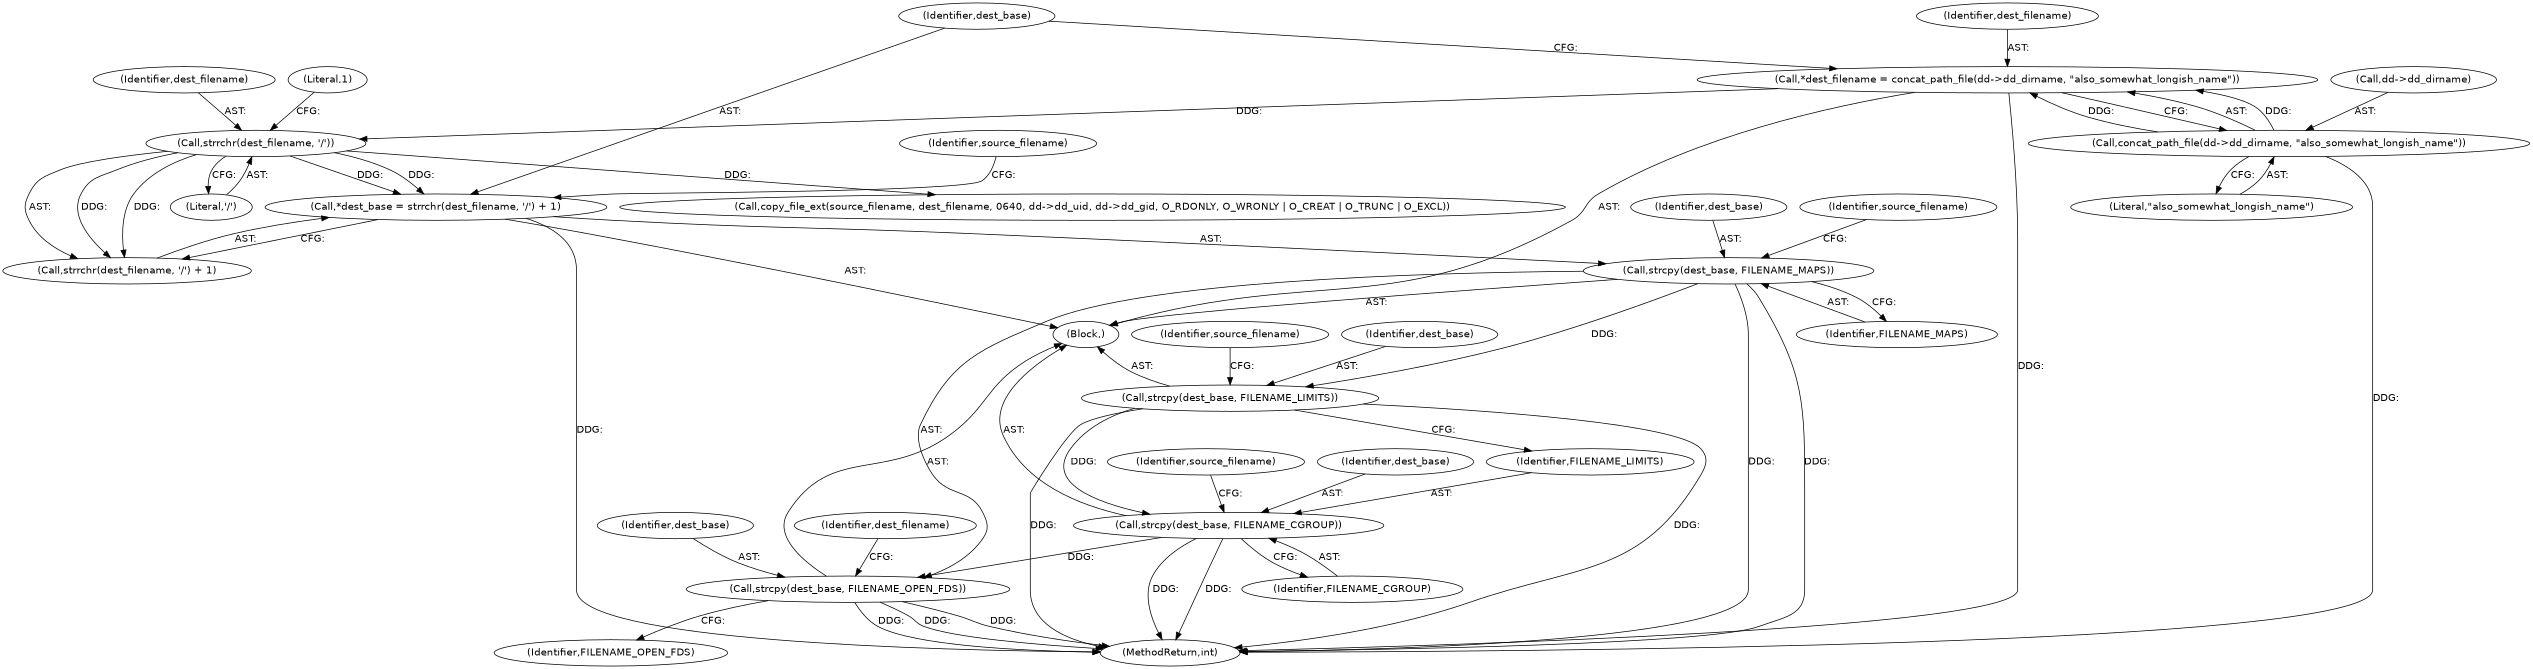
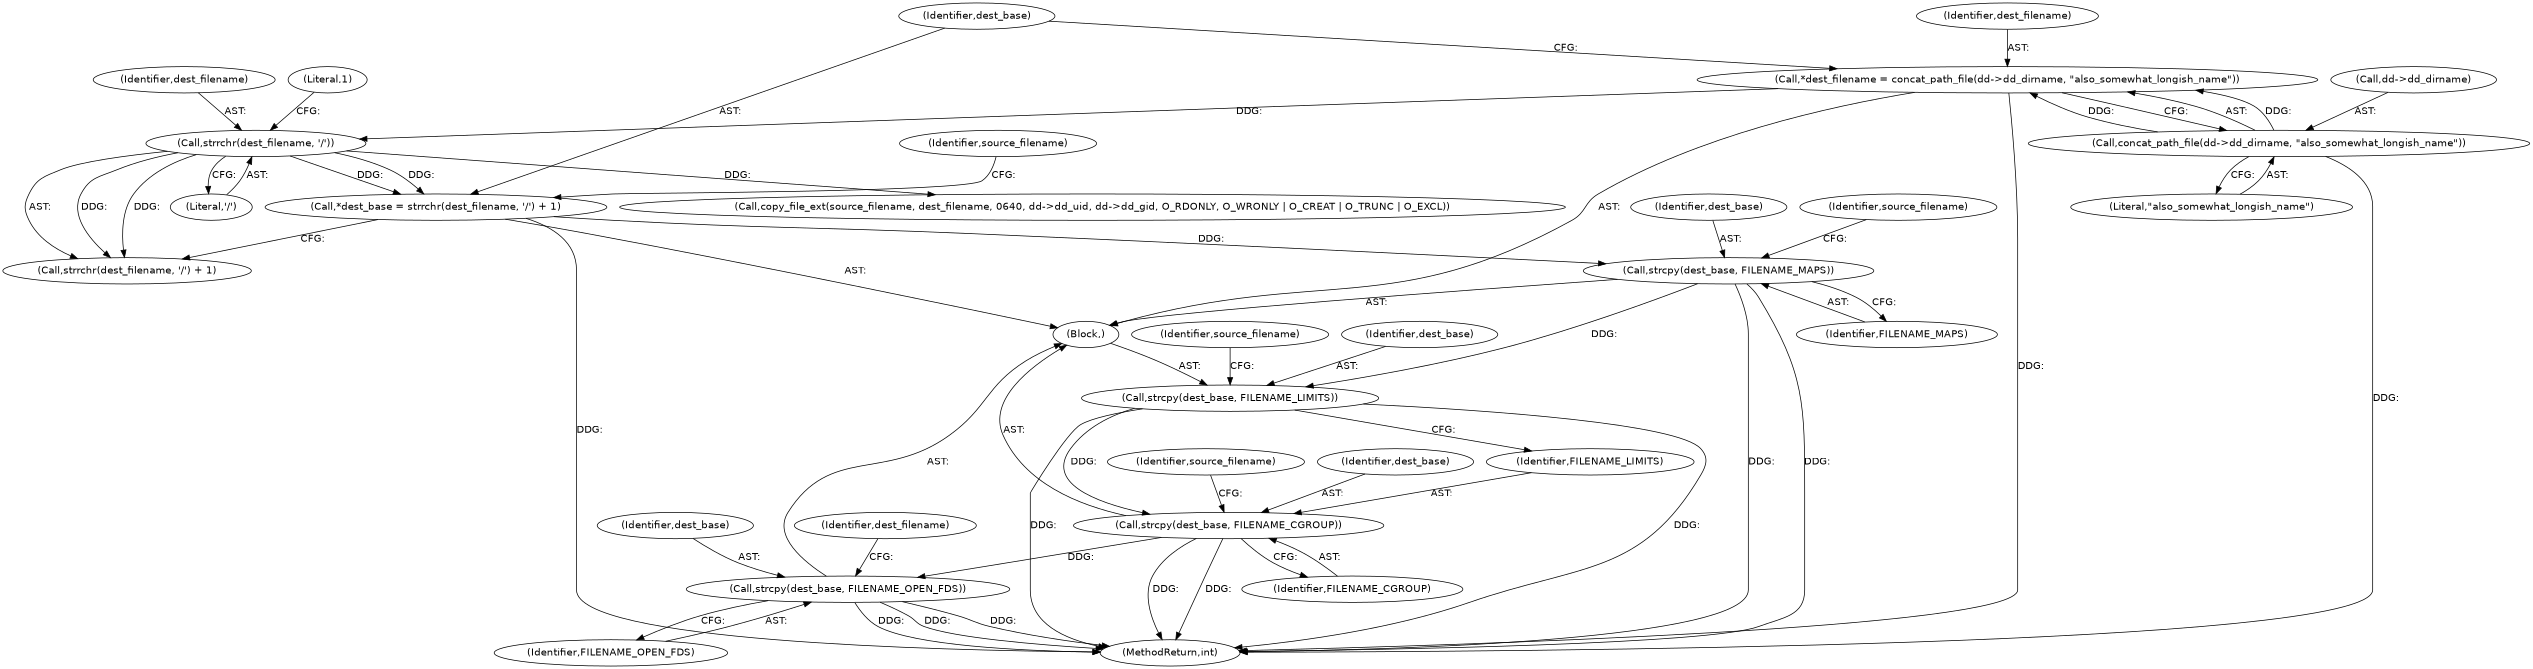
(238, 233) -> none
(1213, 239) -> (1213, 239)
(1125, 301) -> (735, 625)
(1134, 373) -> (1156, 361)
